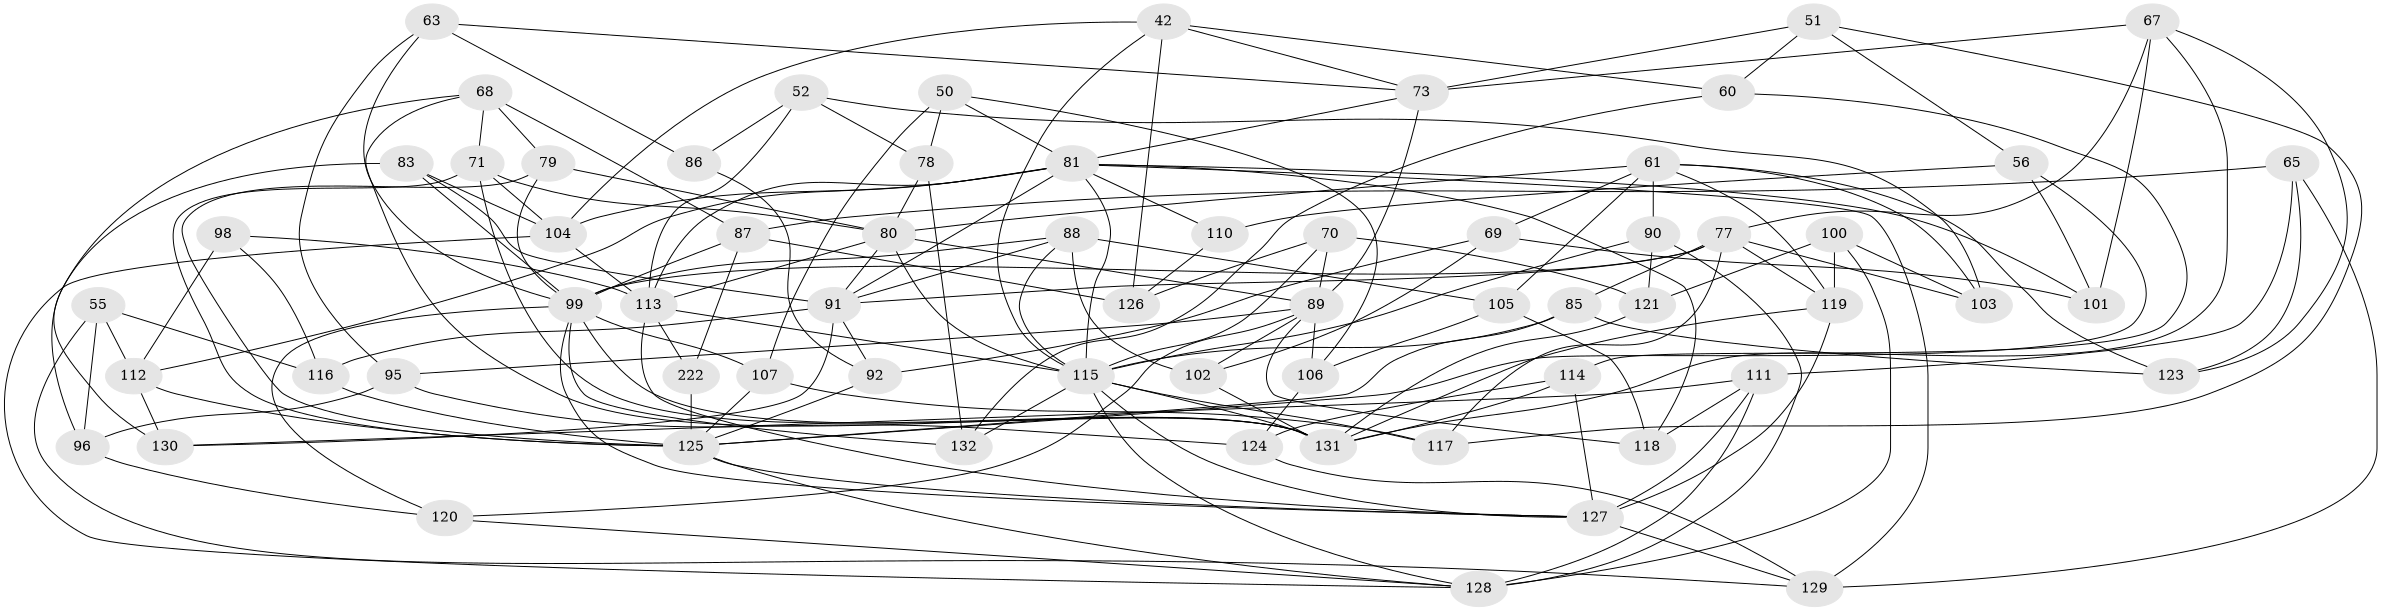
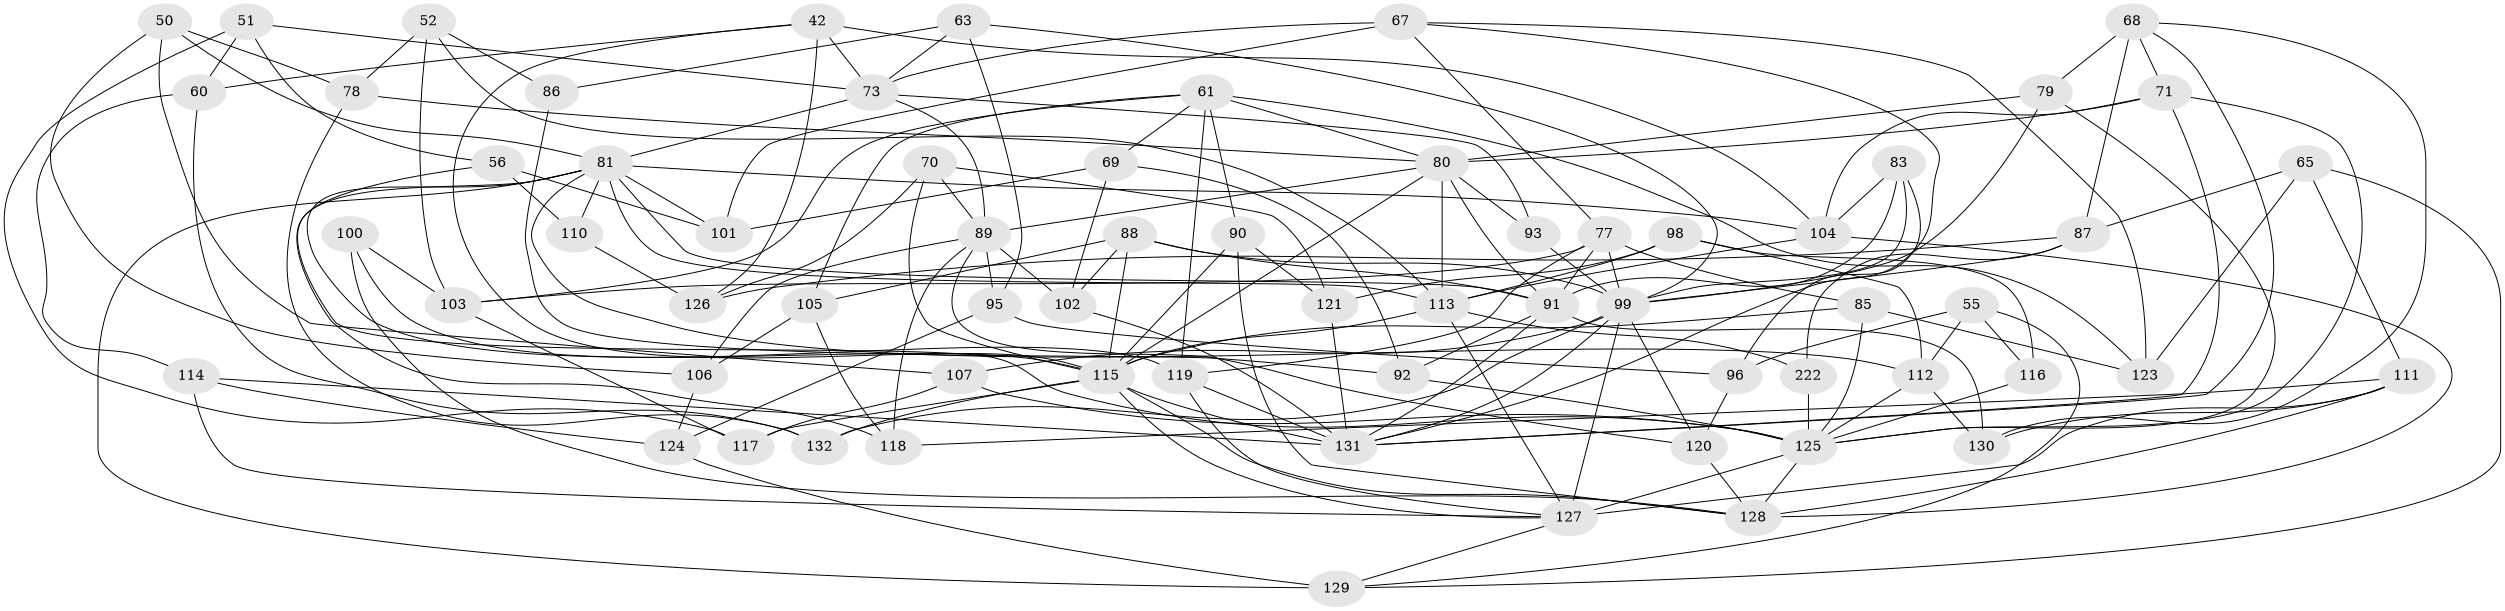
none -> (1534, 234)
(1741, 270) -> (1499, 276)
(597, 330) -> (1460, 379)
(1614, 345) -> (600, 376)
